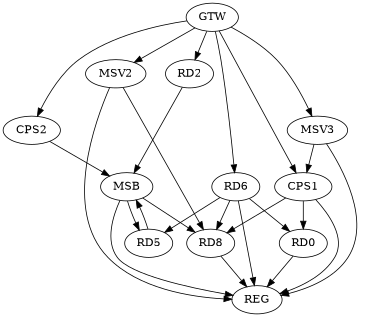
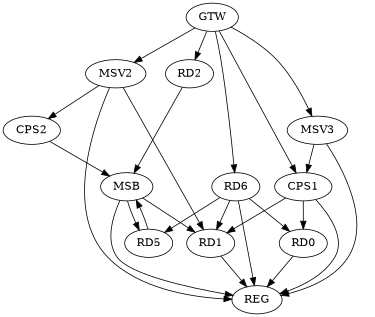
(102, 46) -> (77, 100)
(211, 243) -> (211, 243)
